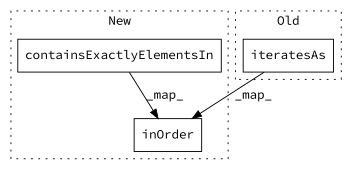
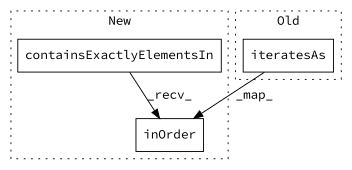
(165, 95) -> (170, 95)
